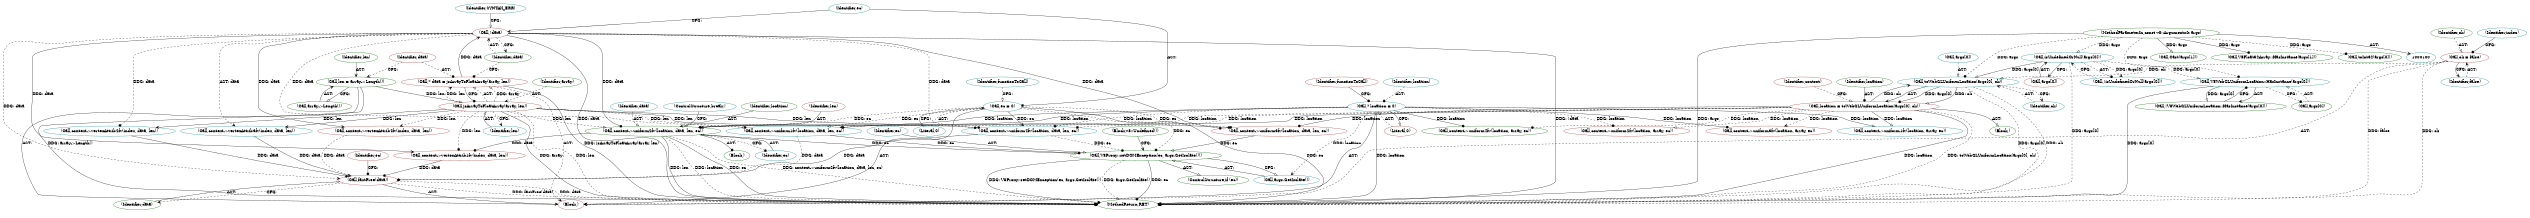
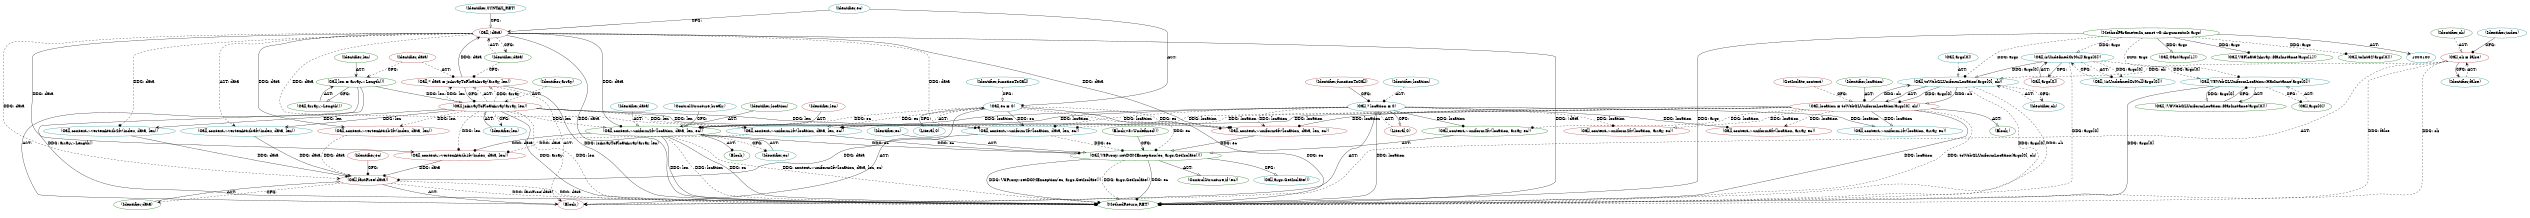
(491, 8) -> (491, 8)
(1803, 82) -> (1803, 82)
(1332, 142) -> (1293, 110)
(1220, 169) -> (1333, 147)
(613, 178) -> (627, 137)
